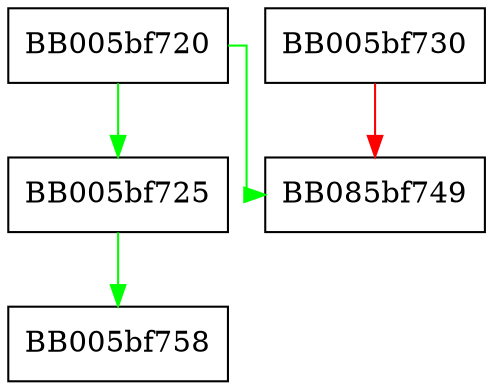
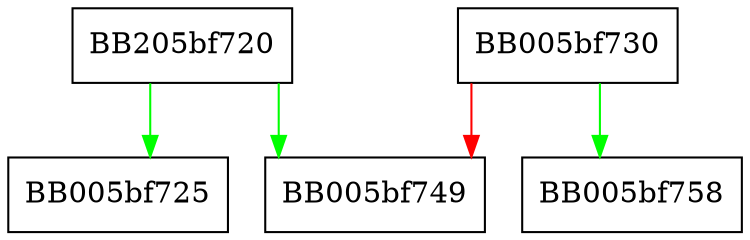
(118, 46) -> (182, 46)
(375, 195) -> (375, 195)
(118, 259) -> (600, 110)
